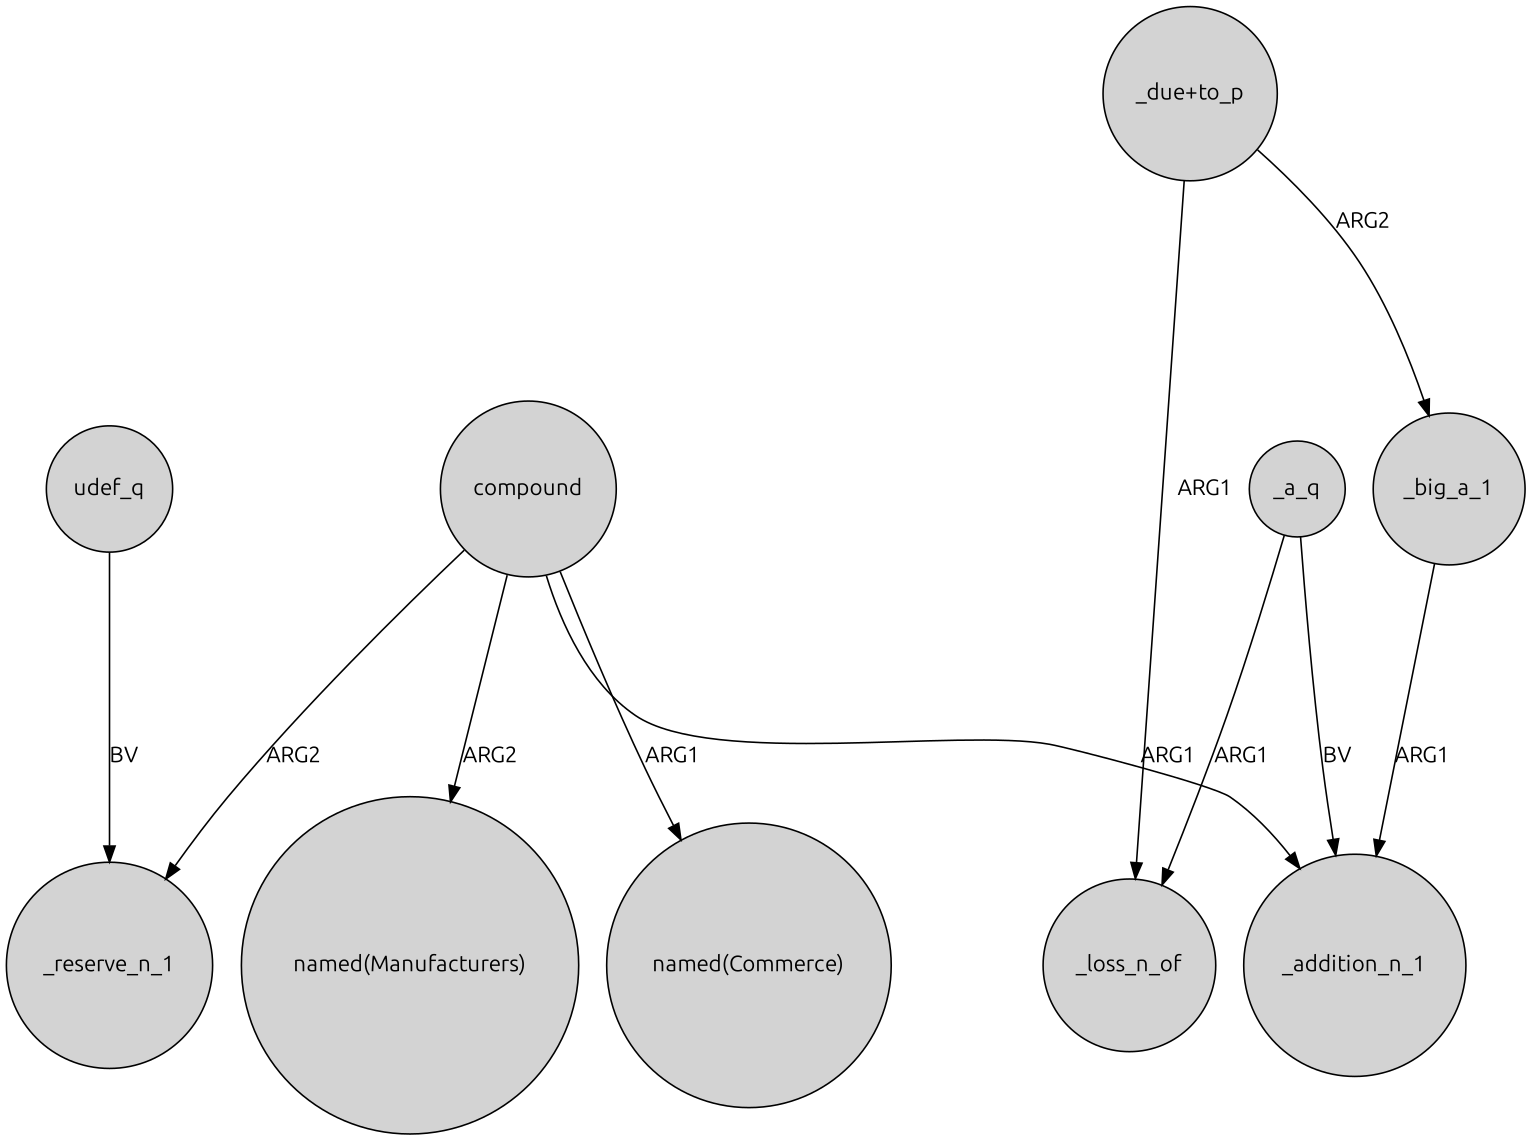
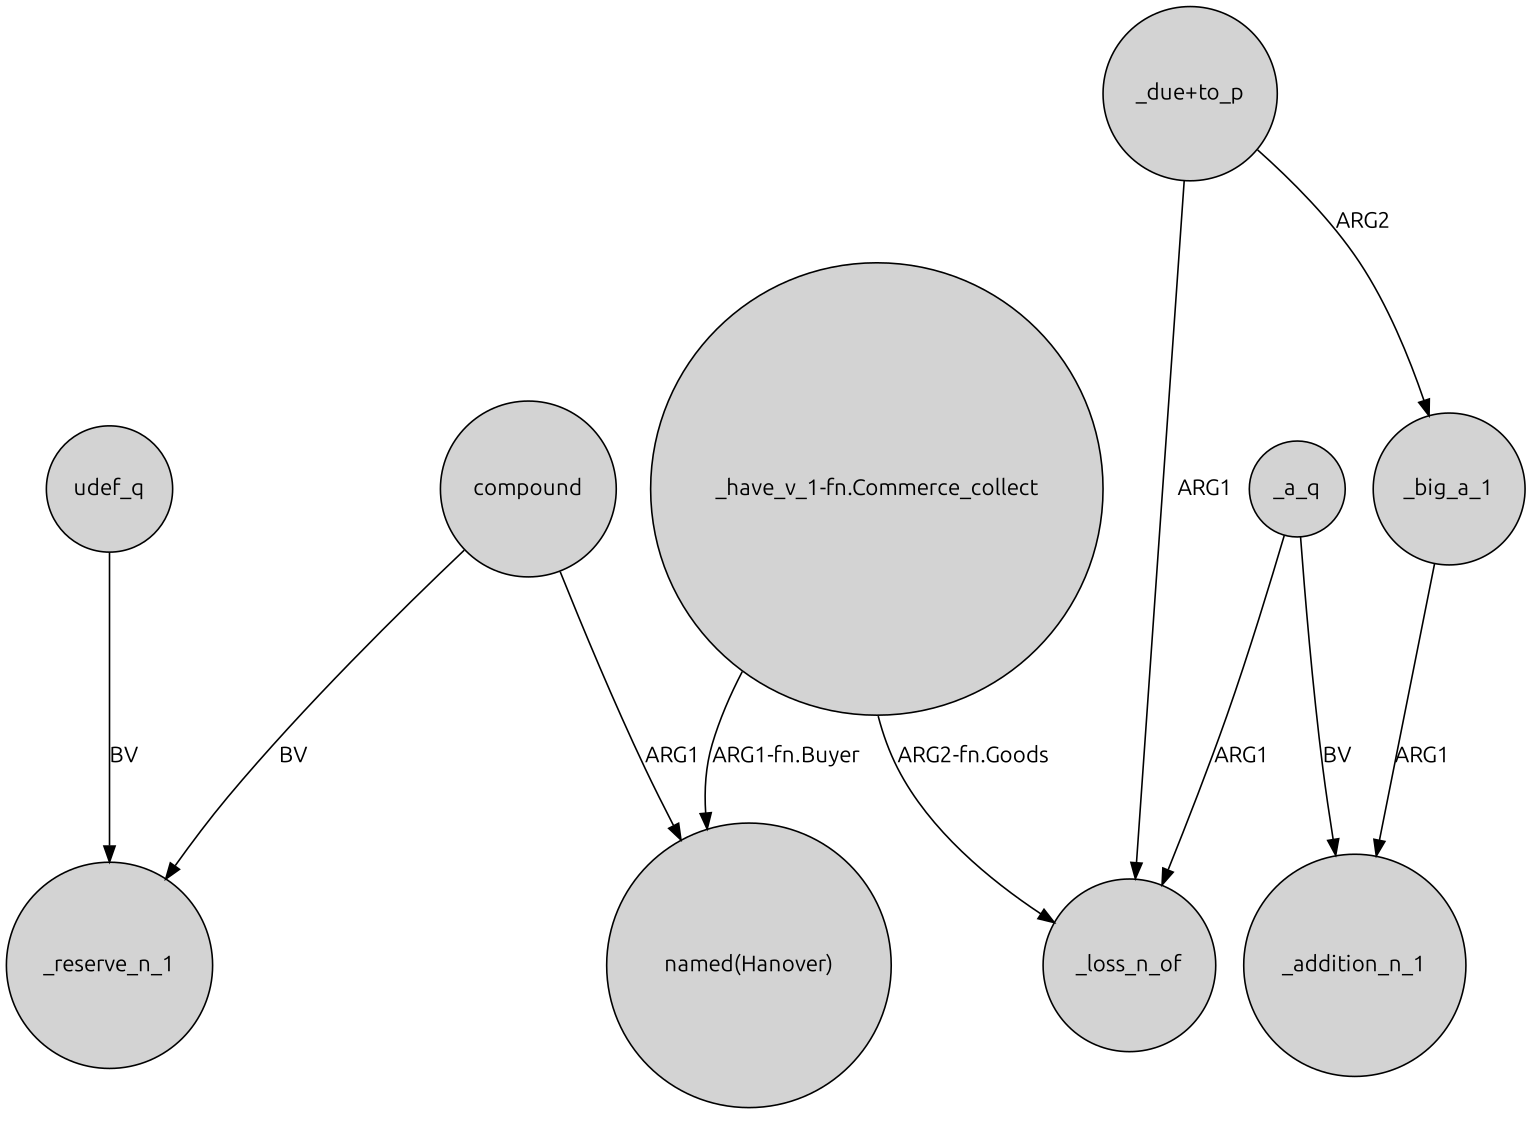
none -> (877, 489)
(892, 742) -> none
(294, 756) -> (294, 756)
(410, 965) -> none
(749, 965) -> (749, 965)
